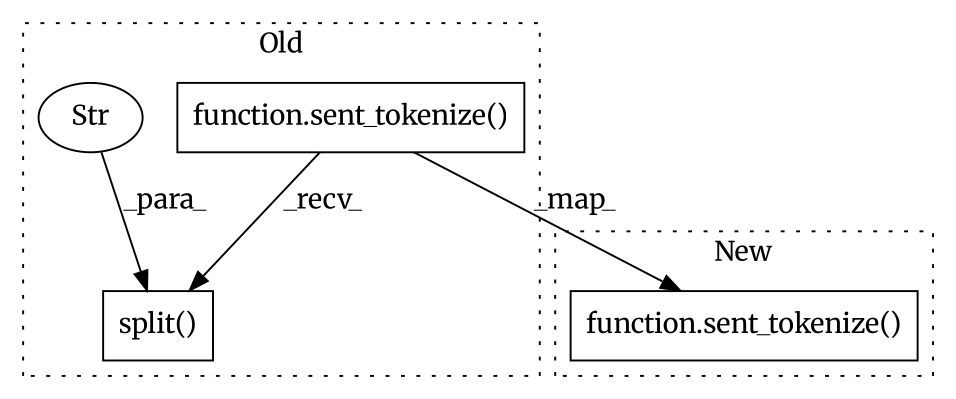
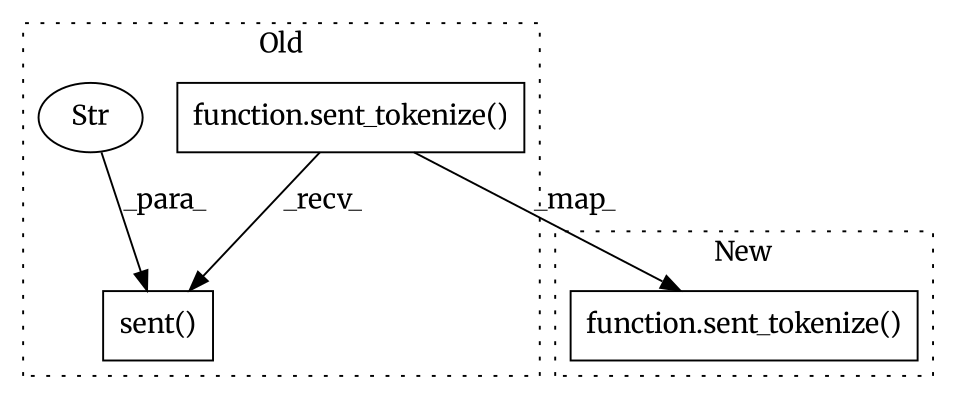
(158, 326) -> (158, 326)
